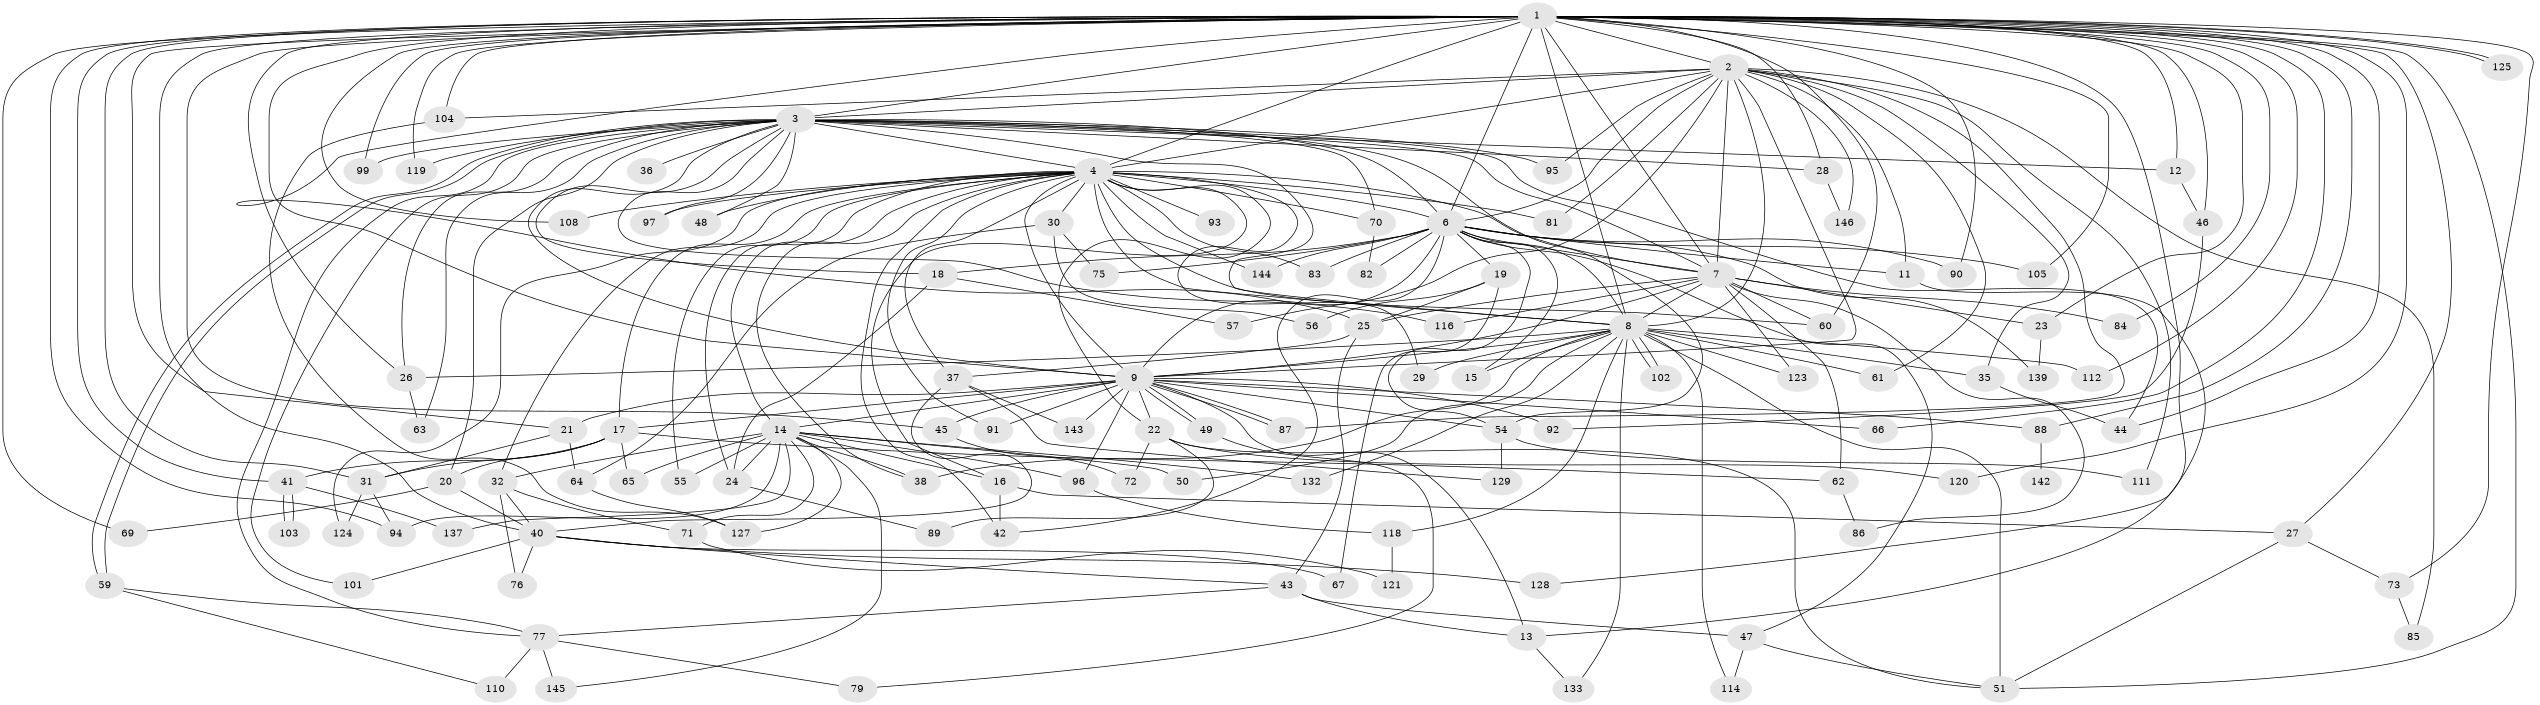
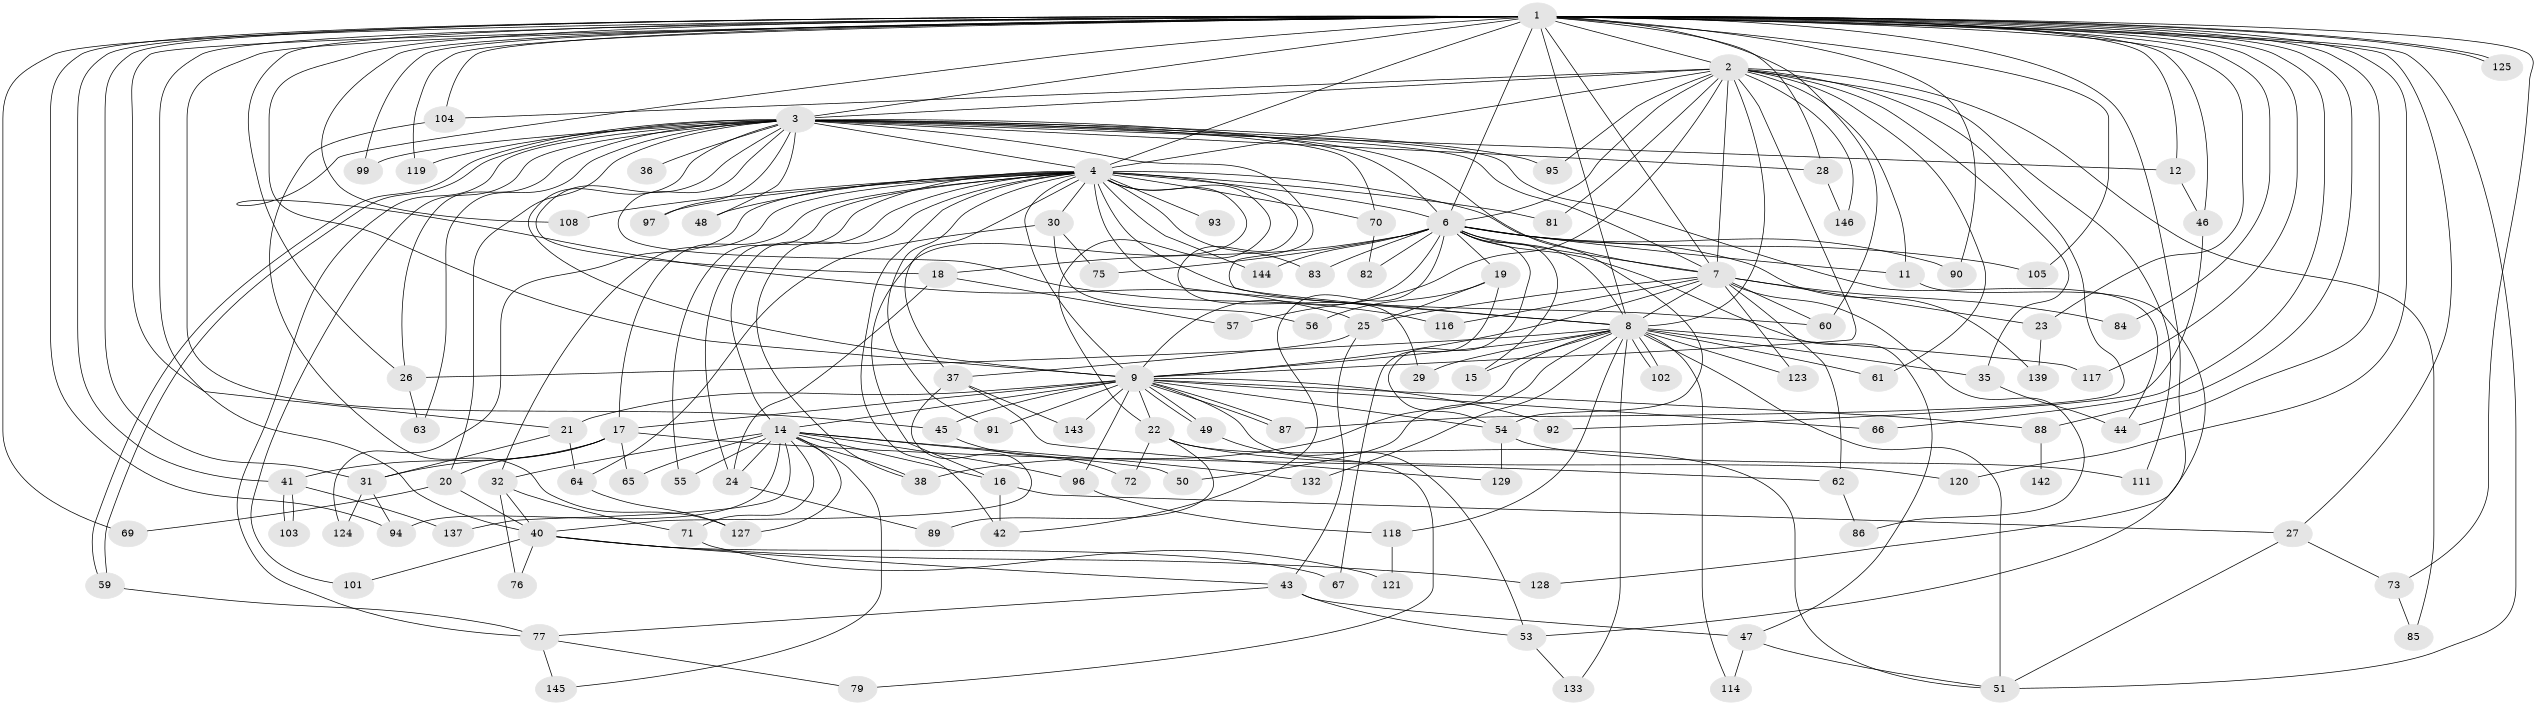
(2092, 378) -> (2092, 378)
(1527, 637) -> (1527, 637)
(496, 689) -> none
